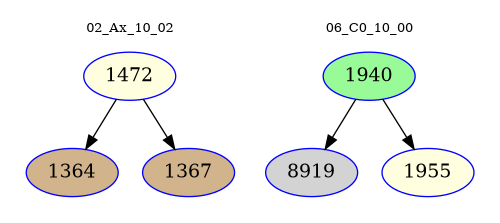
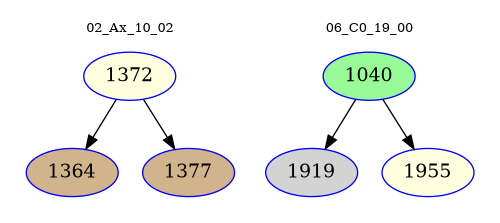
(370, 29) -> (370, 29)
(130, 76) -> (130, 76)
(369, 76) -> (369, 76)
(189, 173) -> (189, 173)
(312, 173) -> (312, 173)
